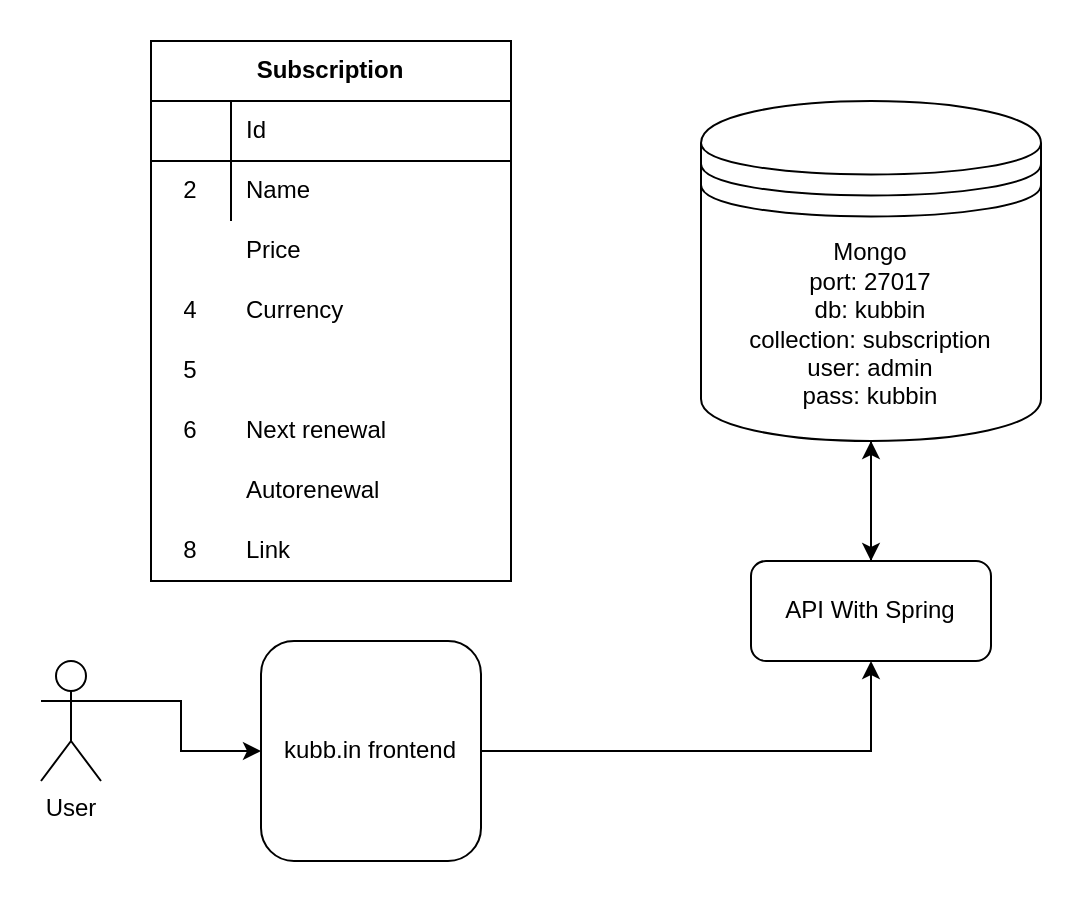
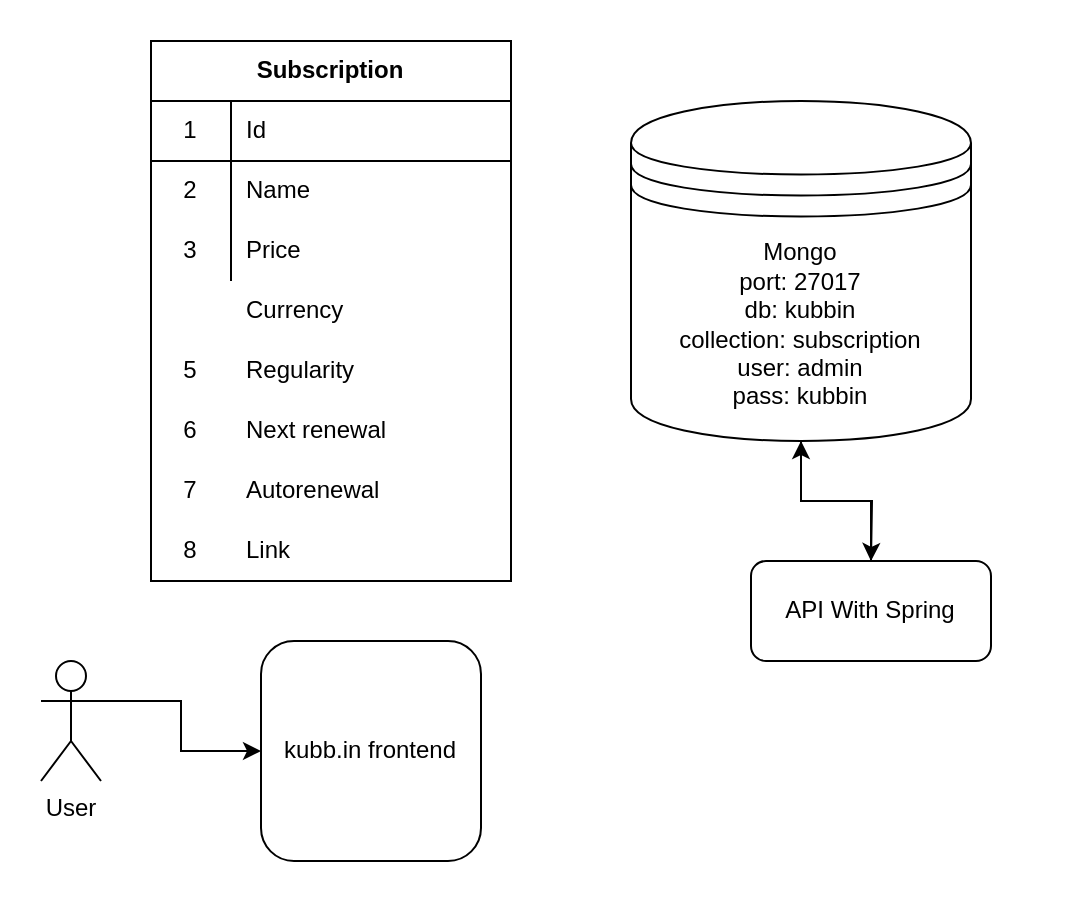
none -> (191, 131)
none -> (191, 251)
(871, 271) -> (801, 271)
(191, 311) -> none
none -> (371, 371)
none -> (191, 491)
(714, 751) -> none
